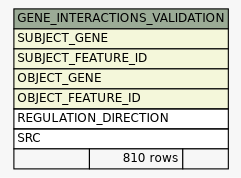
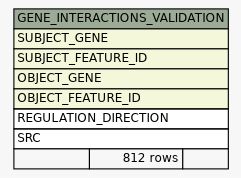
(151, 158) -> (151, 158)
